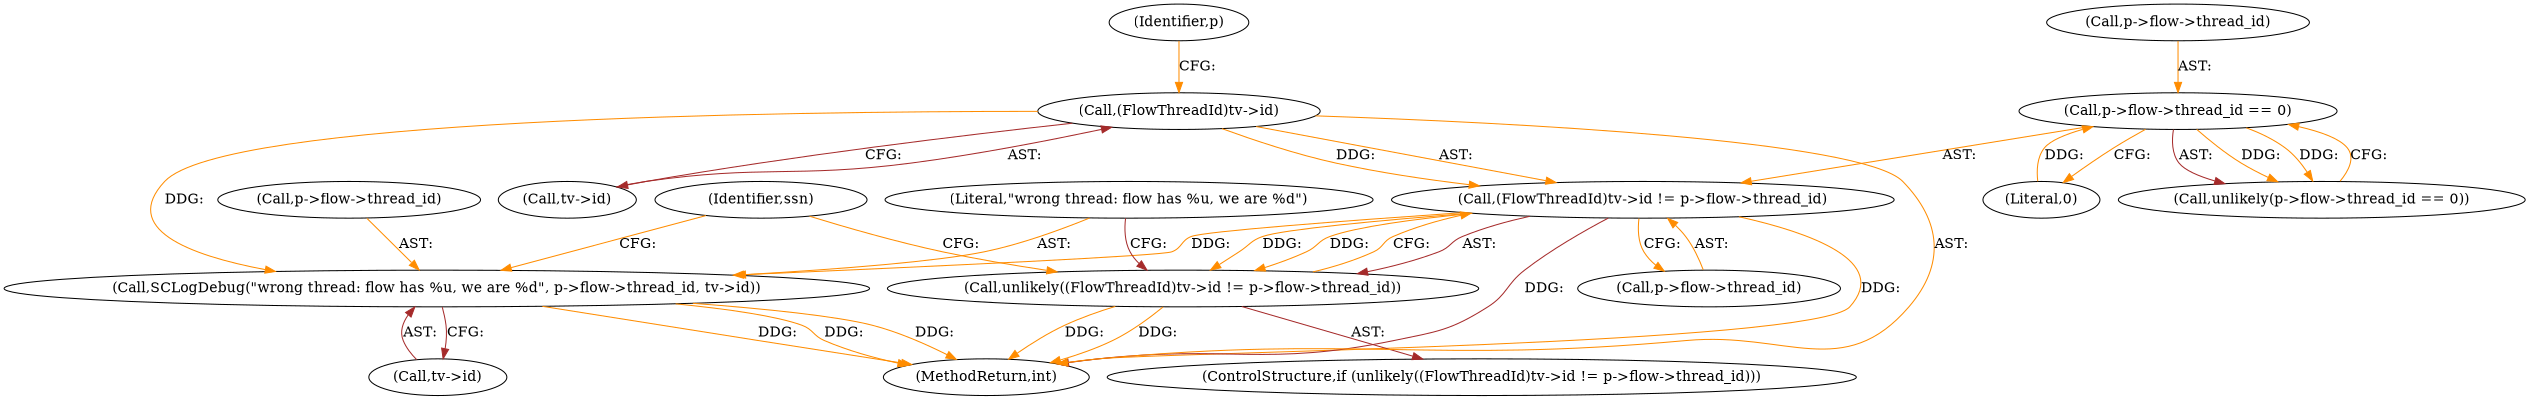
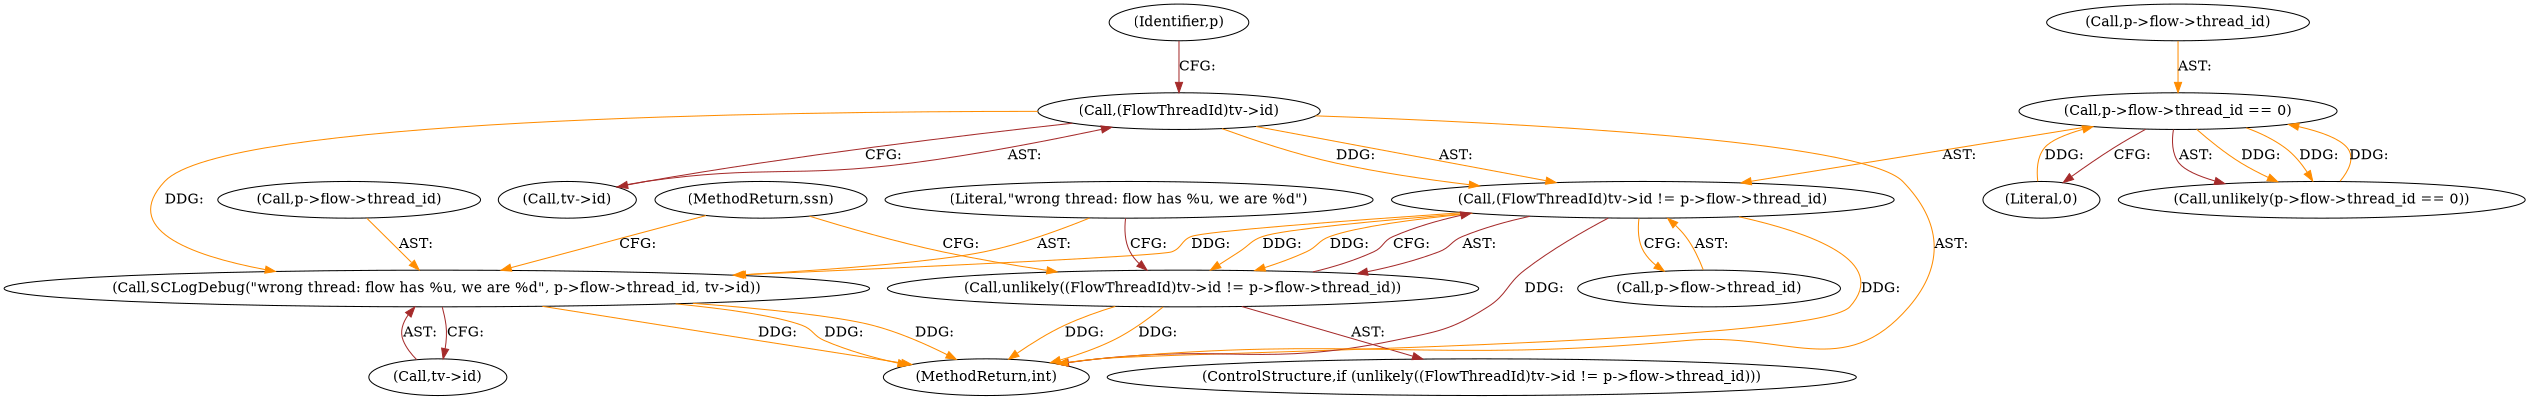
(1179, 62) -> (1179, 62)
(2108, 152) -> (2108, 152)
(2371, 155) -> (2371, 155)
(761, 200) -> (761, 200)
(1386, 242) -> (1386, 242)
